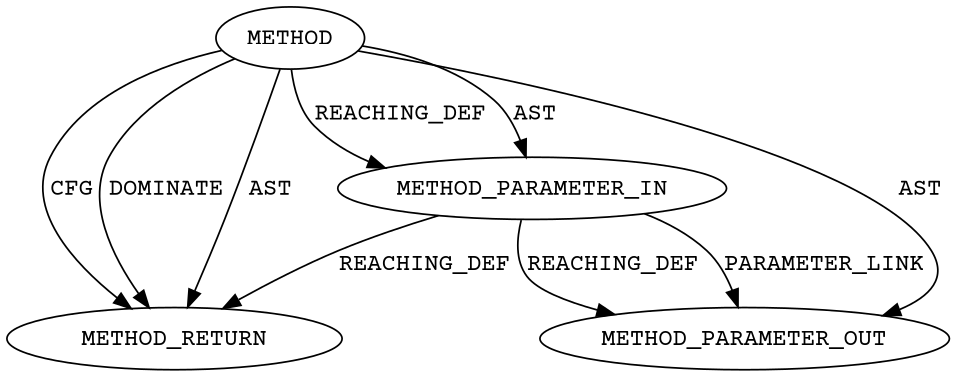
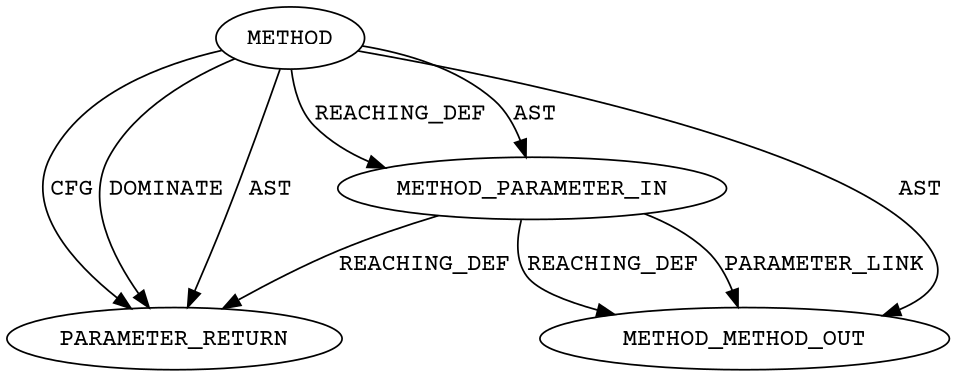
(175, 339) -> (175, 339)
(745, 339) -> (745, 339)
